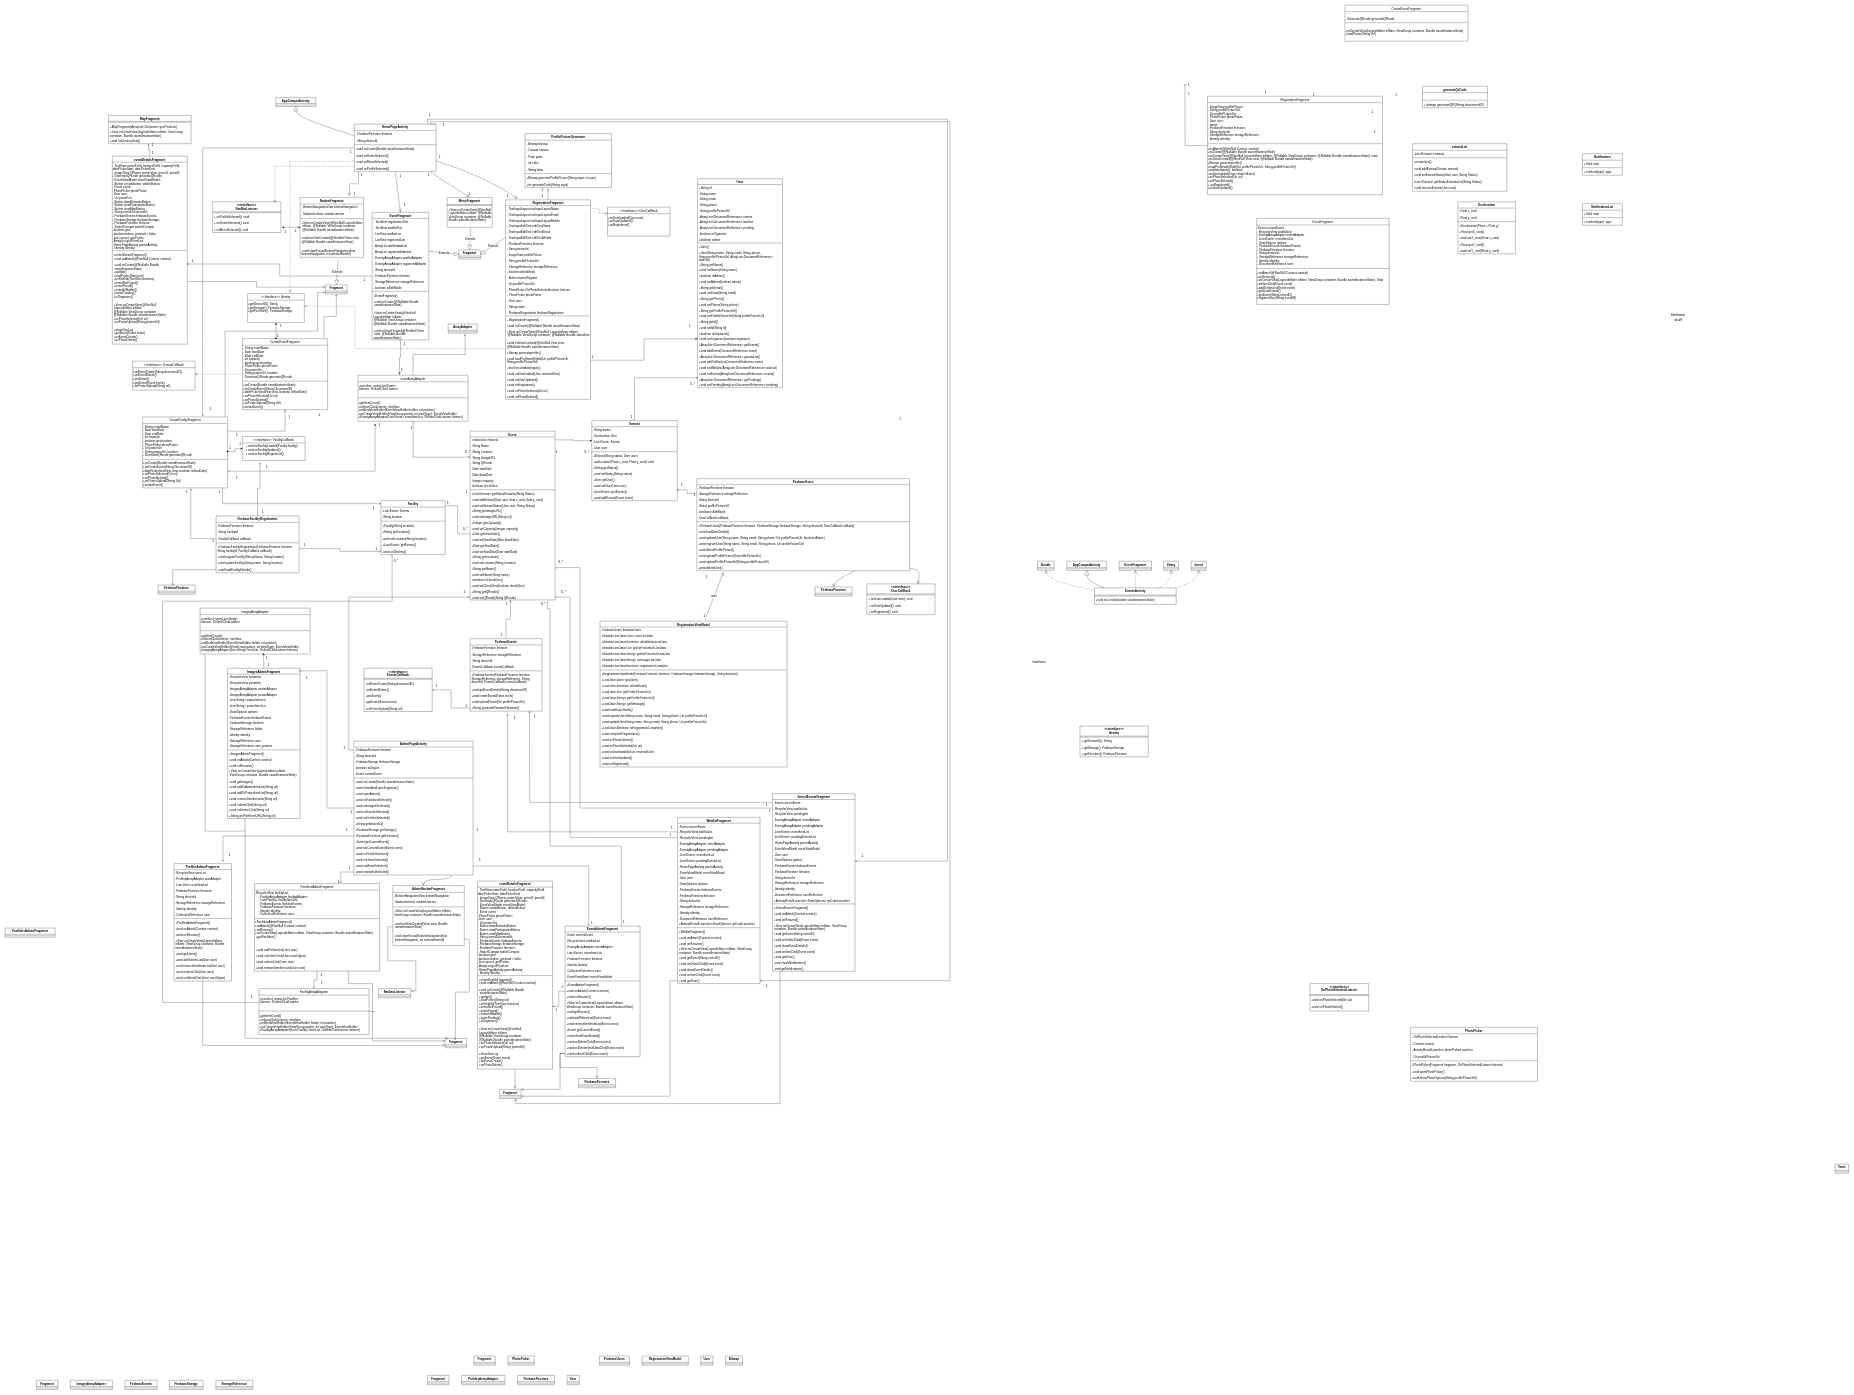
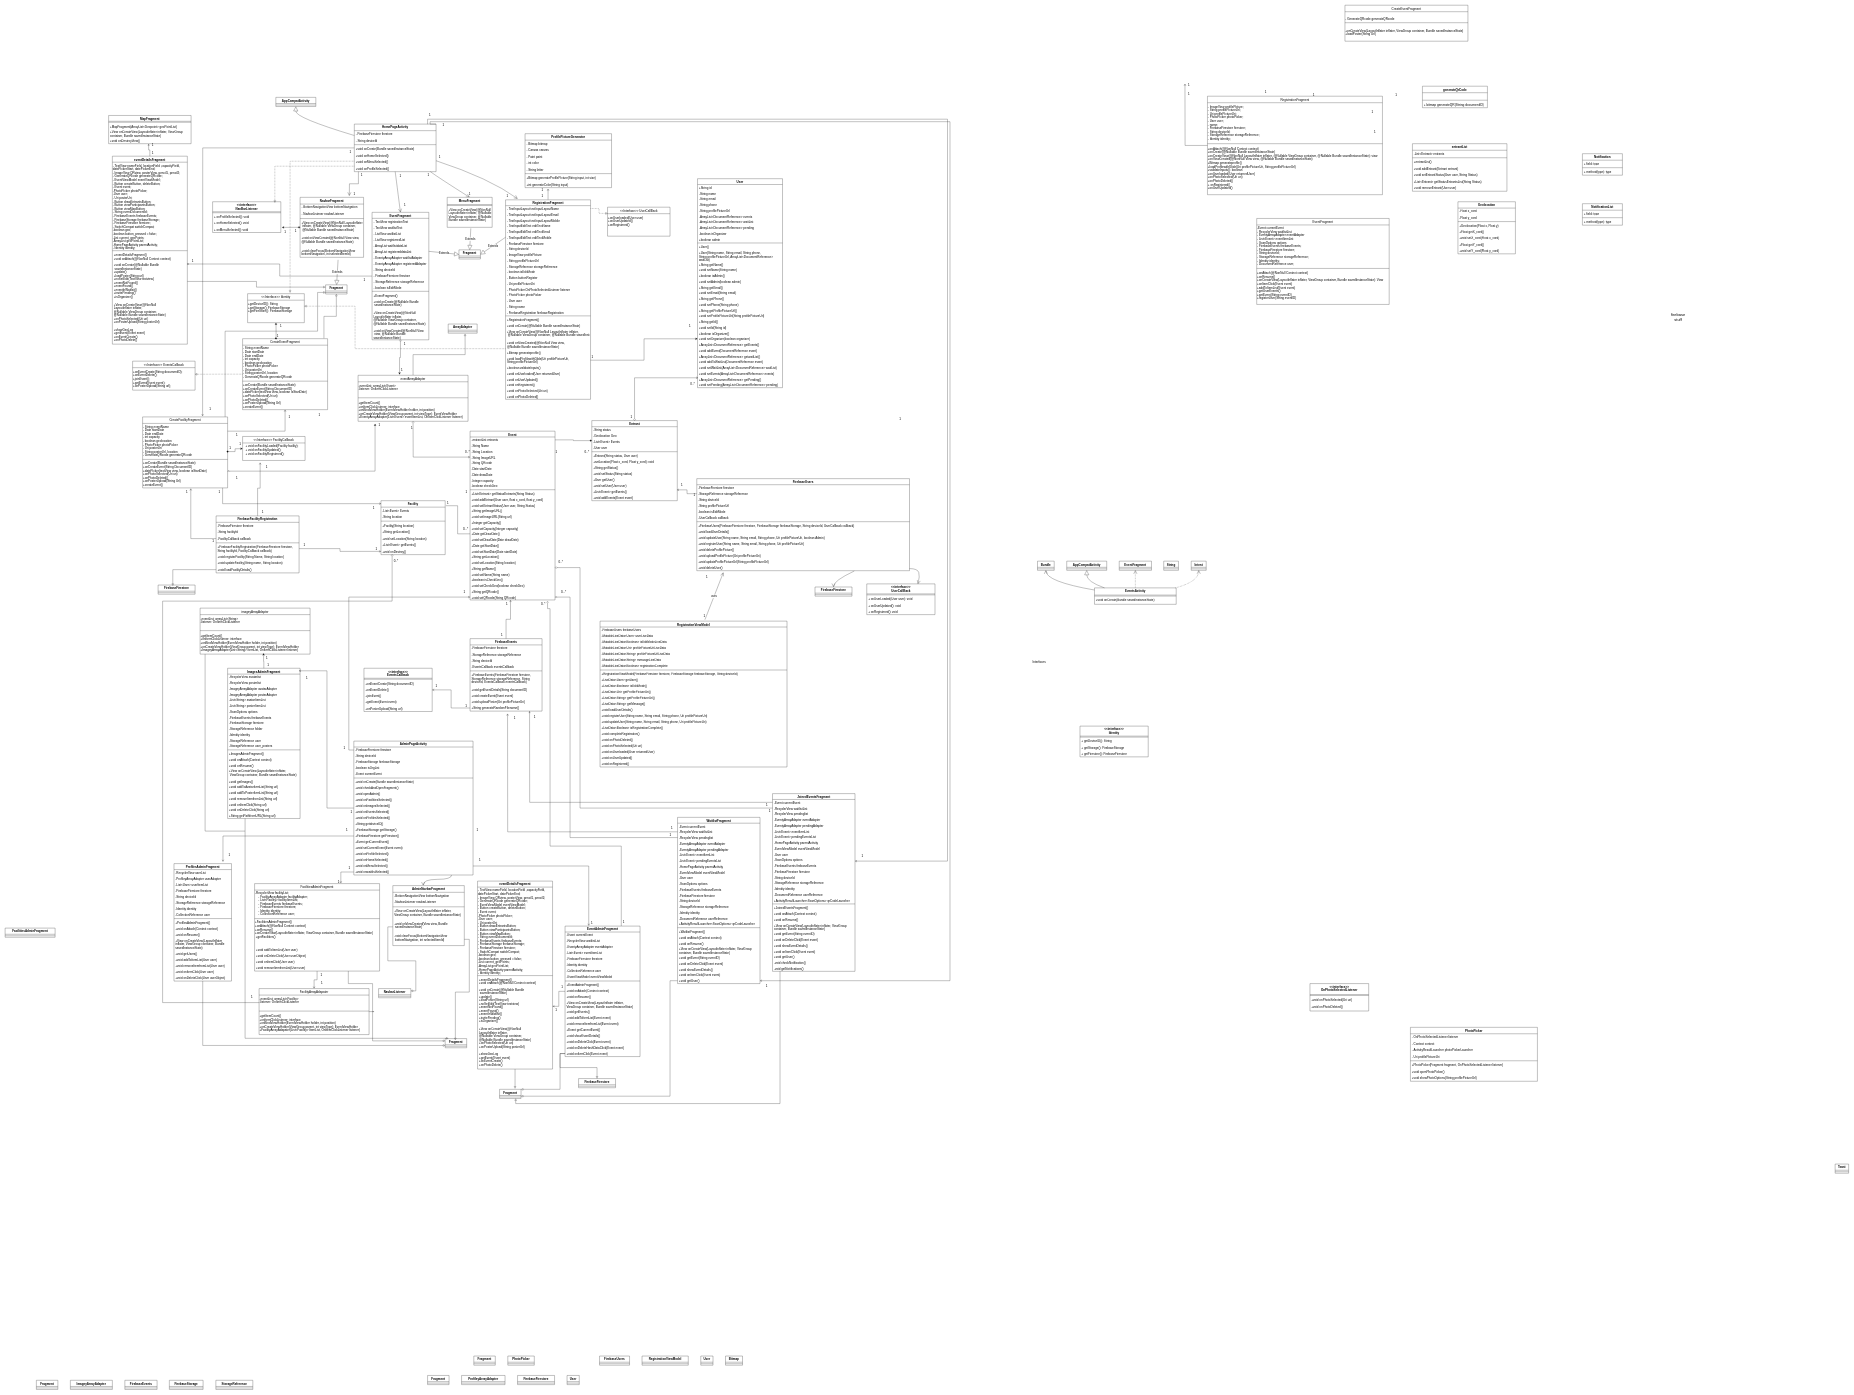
(1171, 573) -> none
(1069, 584) -> (1069, 584)
